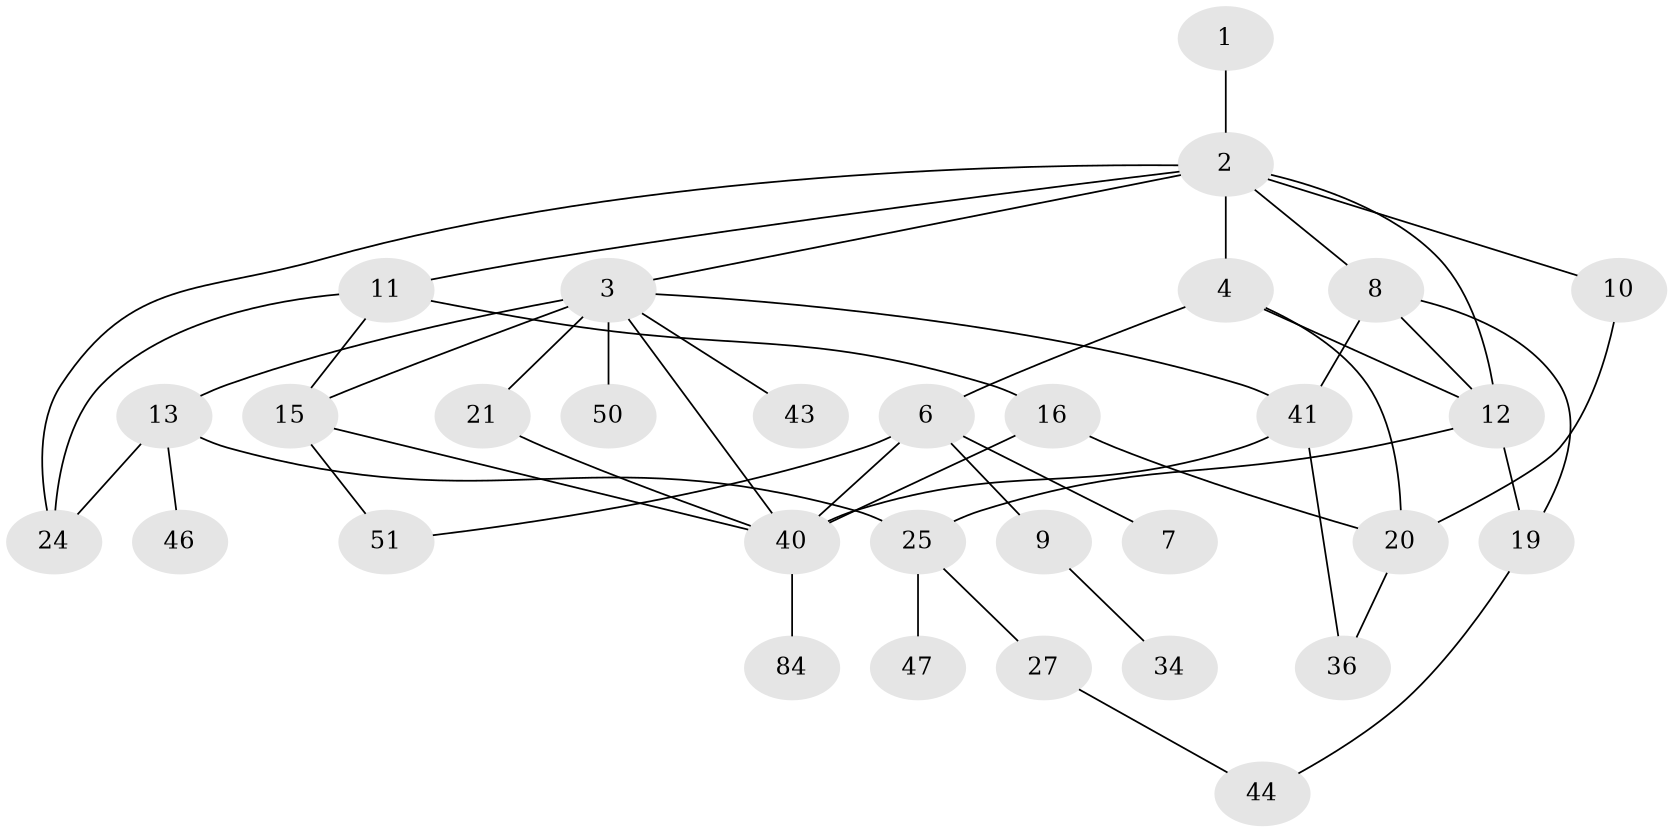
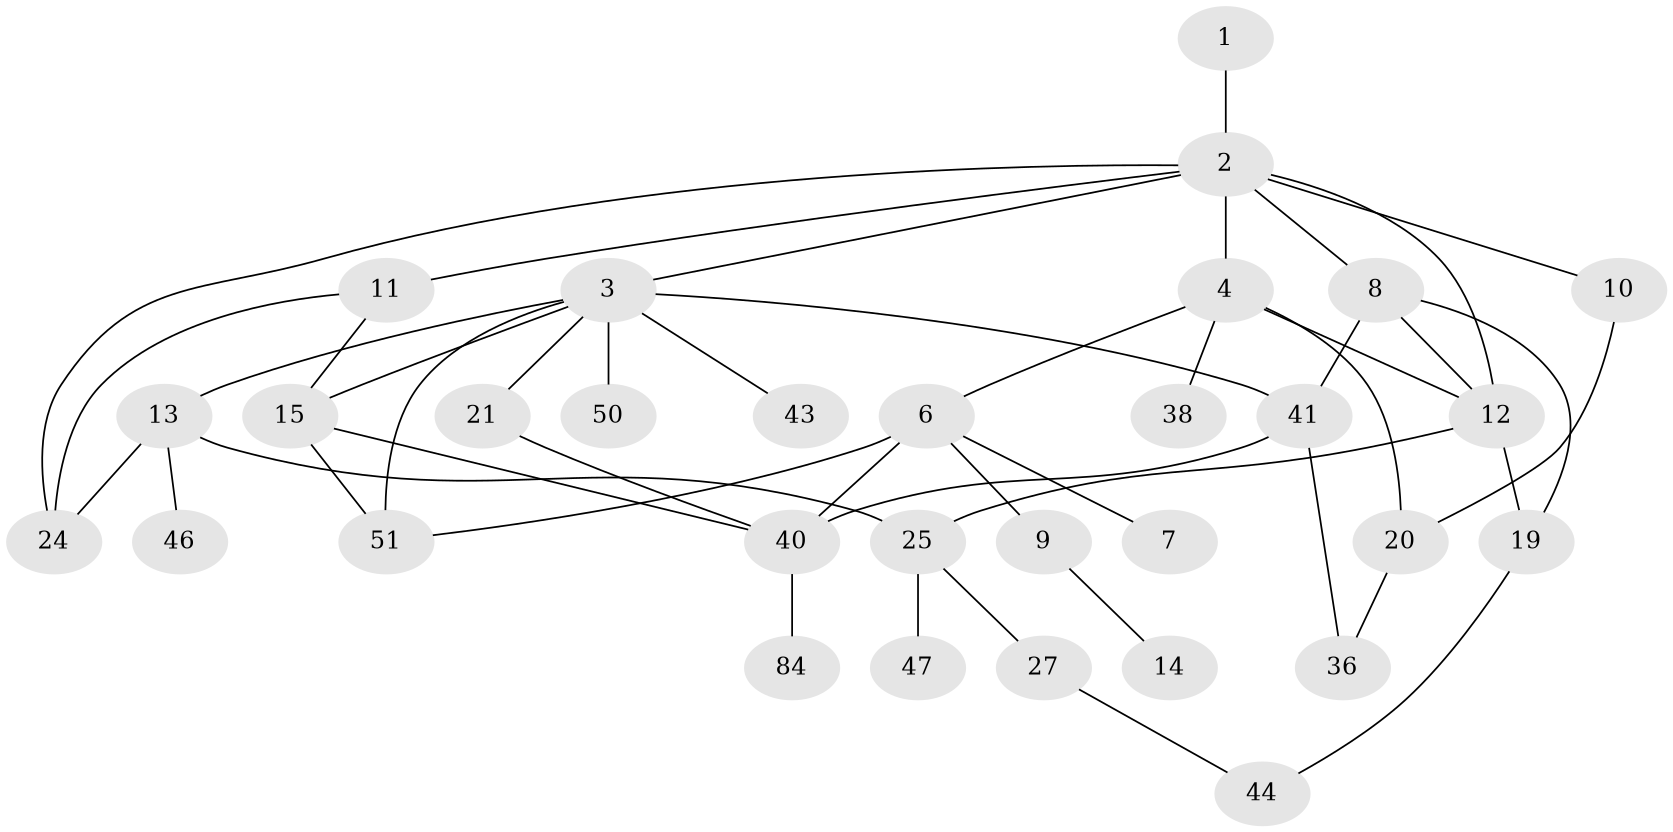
(700, 416) -> (432, 371)
(1053, 416) -> none
none -> (1179, 416)
(1170, 668) -> (1170, 668)
